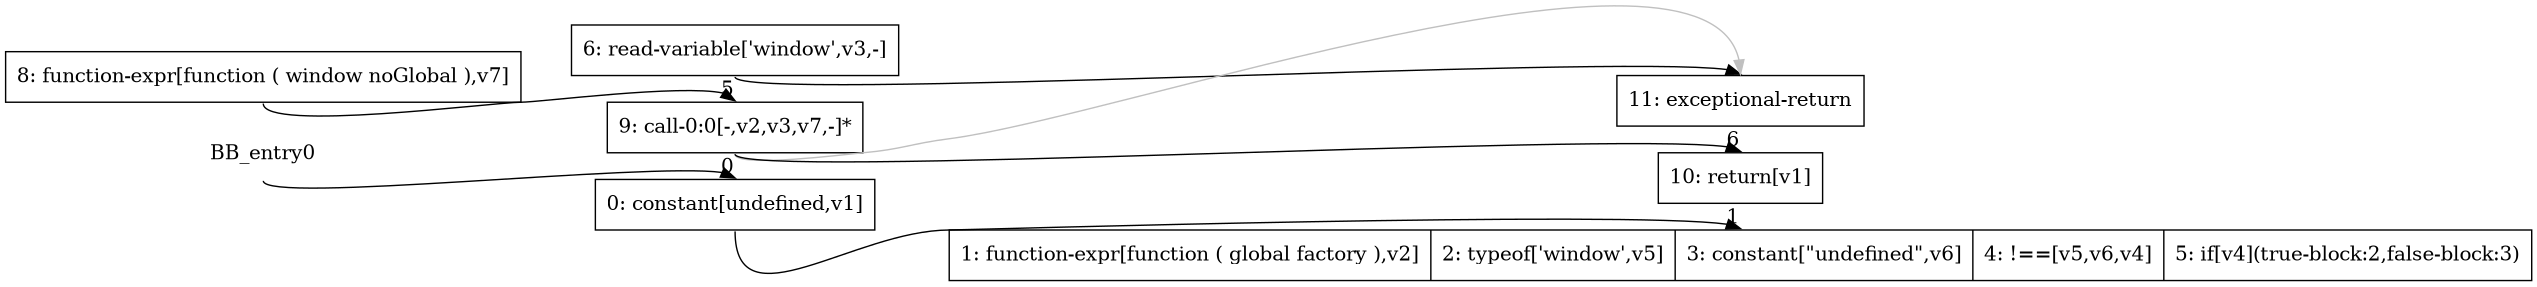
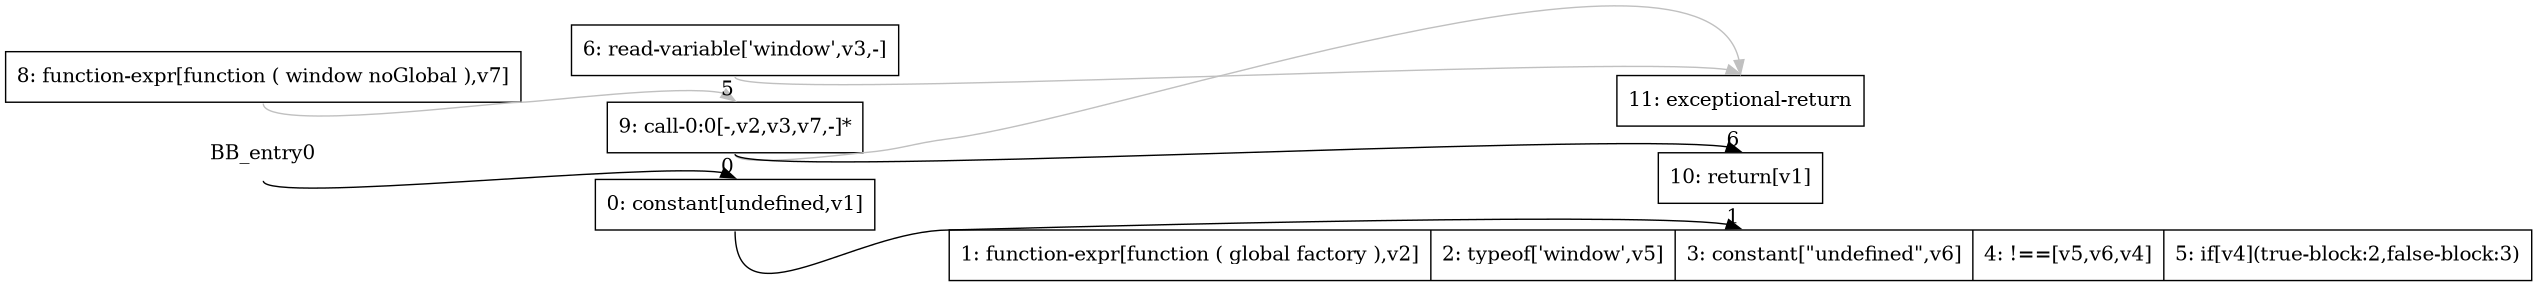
(1280, 74) -> (1280, 74)
(492, 104) -> (492, 104)
